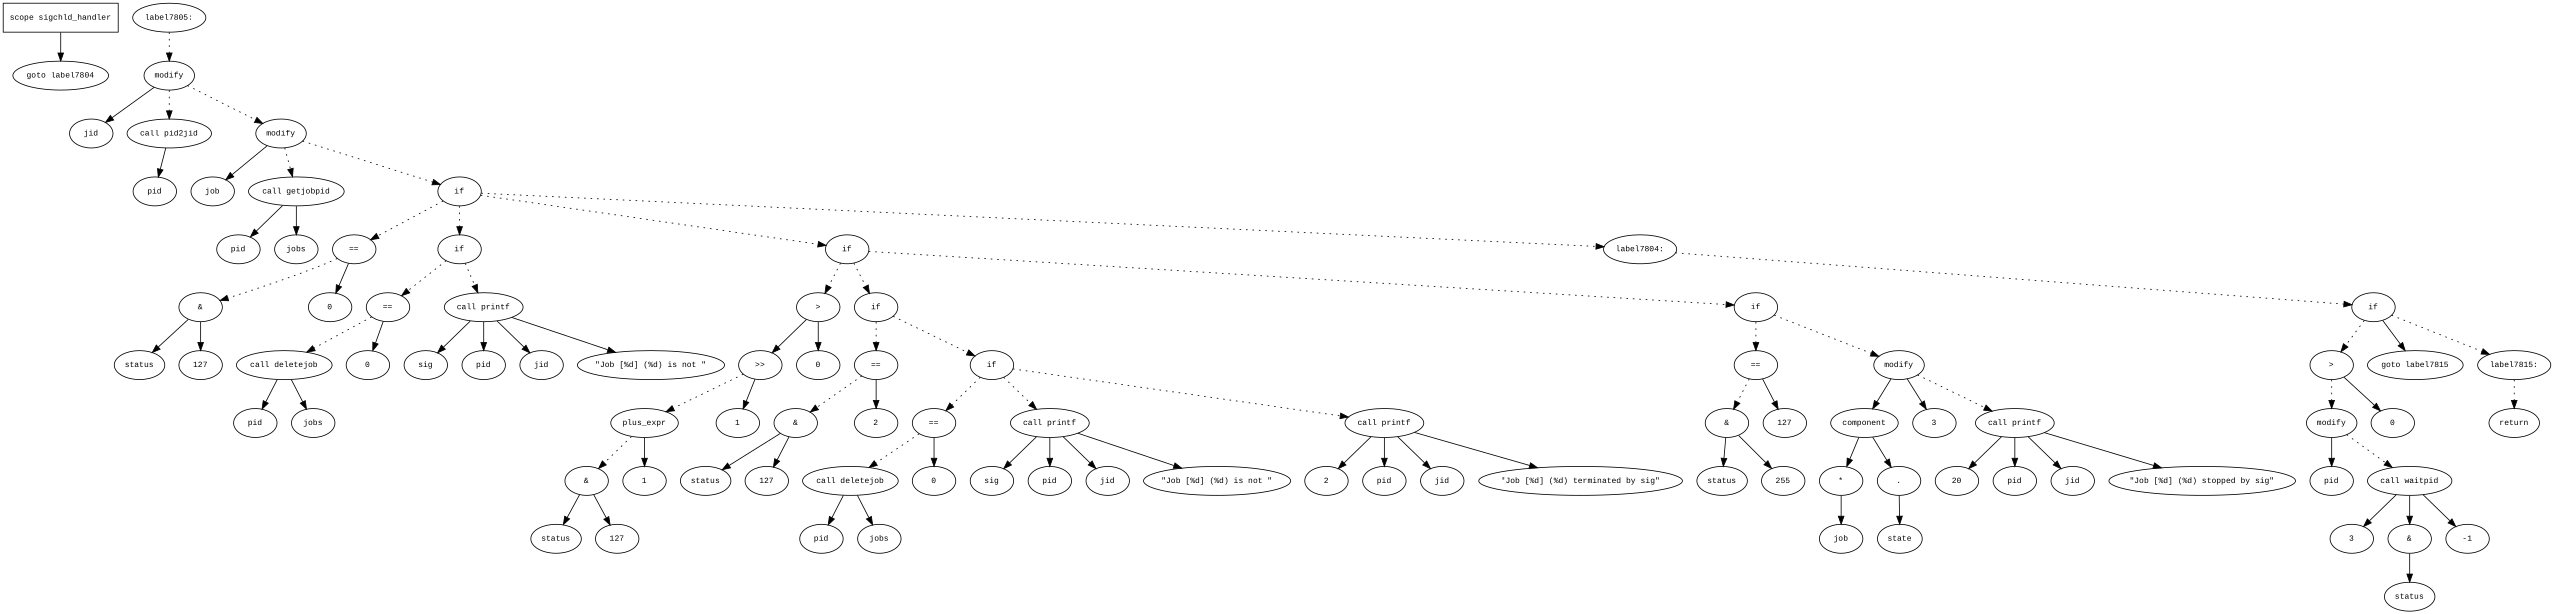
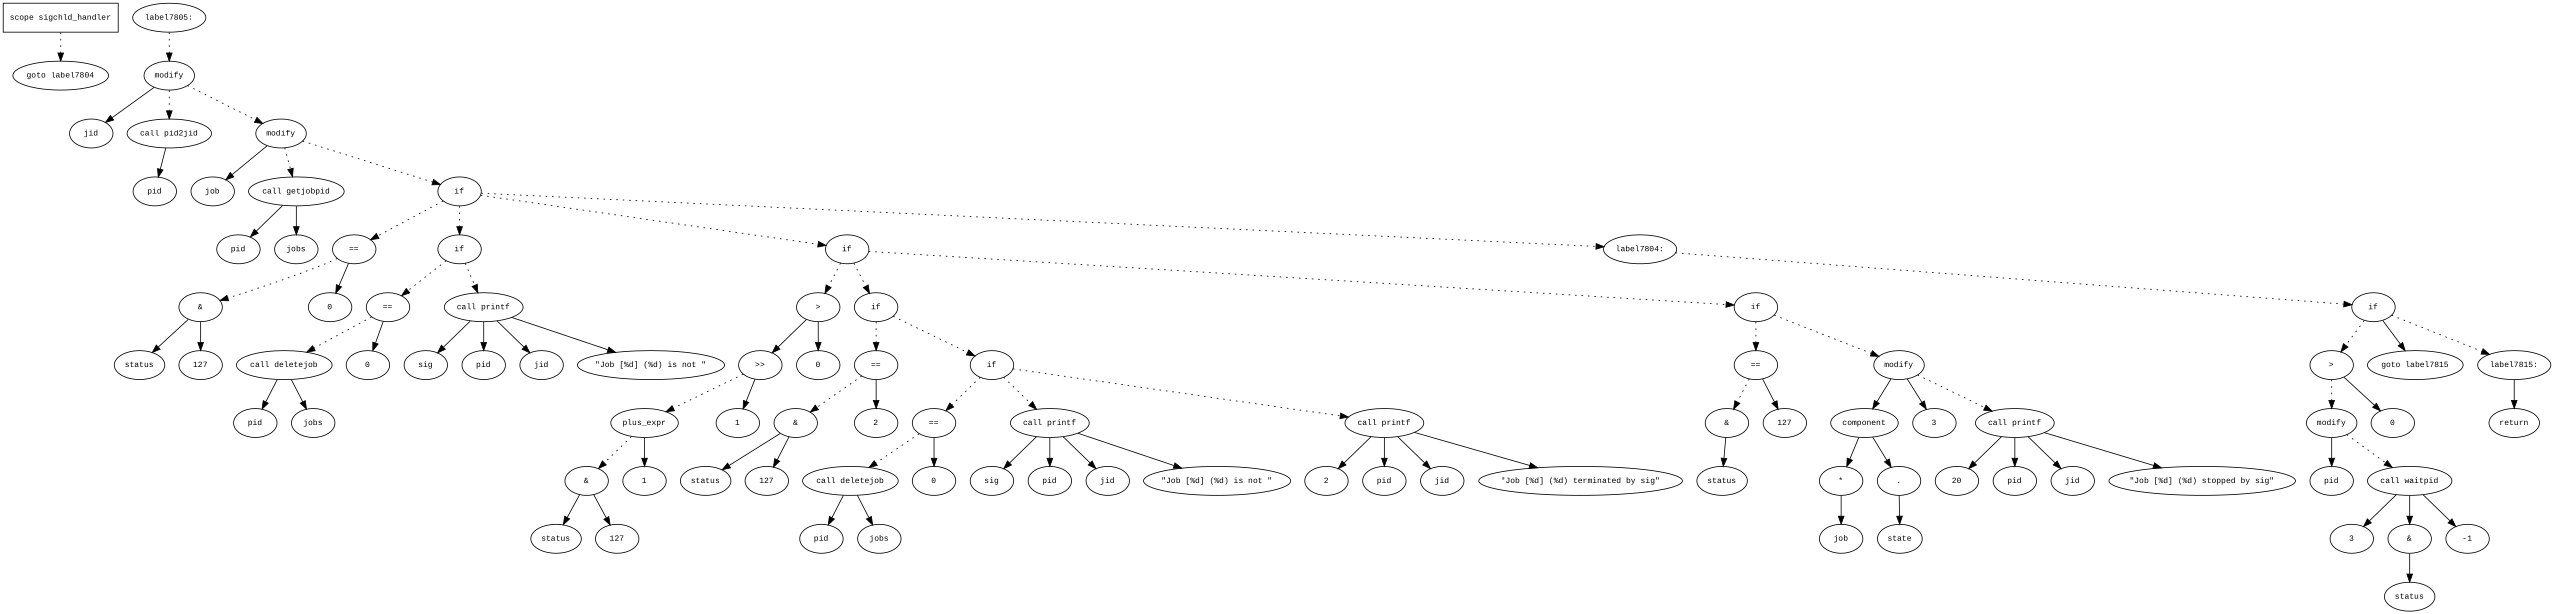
(61, 43) -> (61, 43)
(2514, 390) -> (2514, 390)
(1783, 481) -> none
